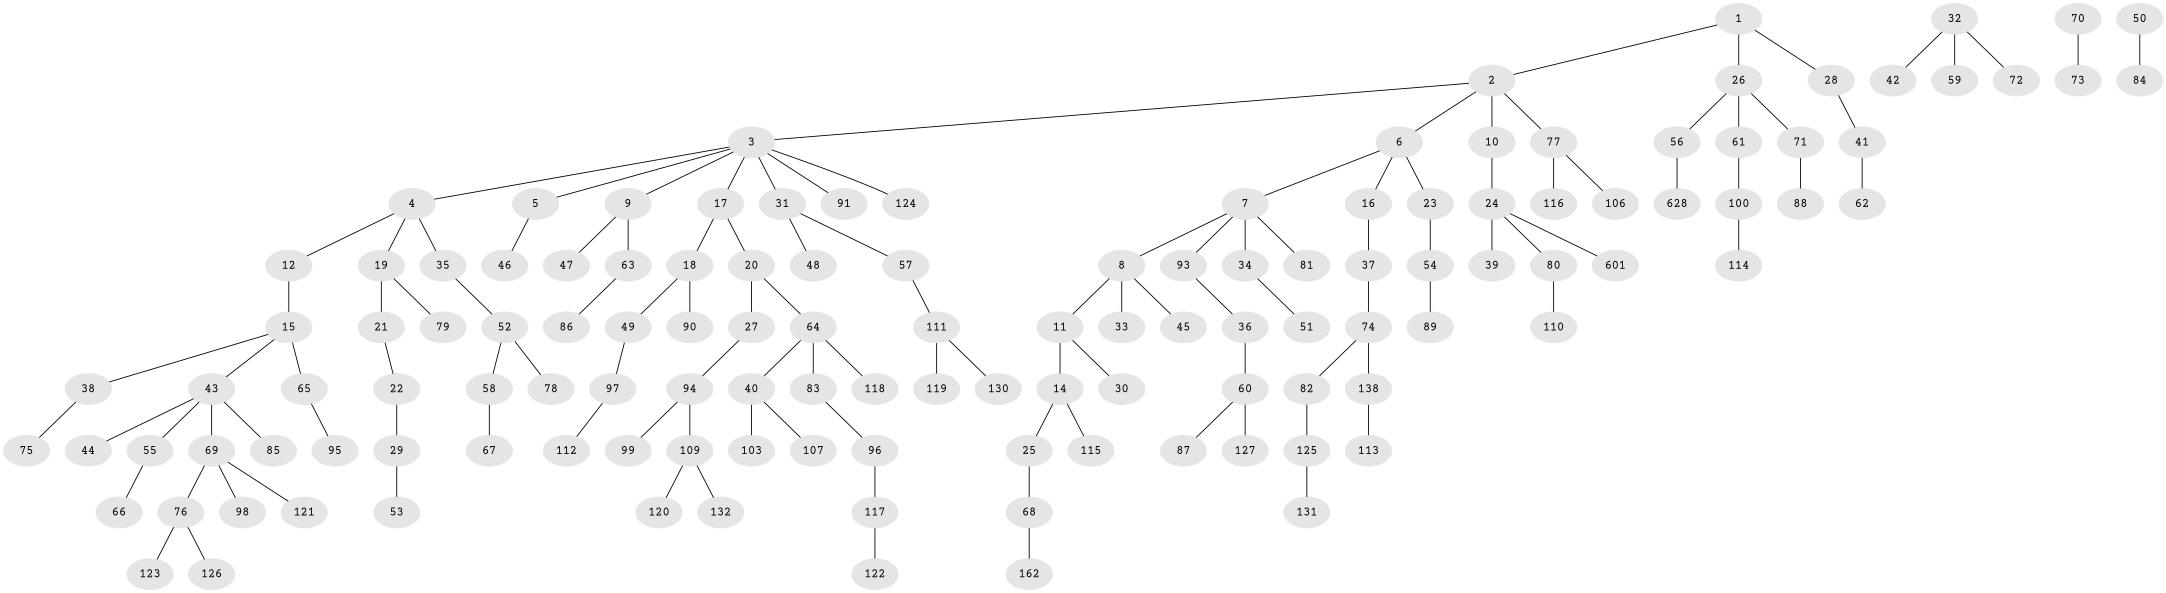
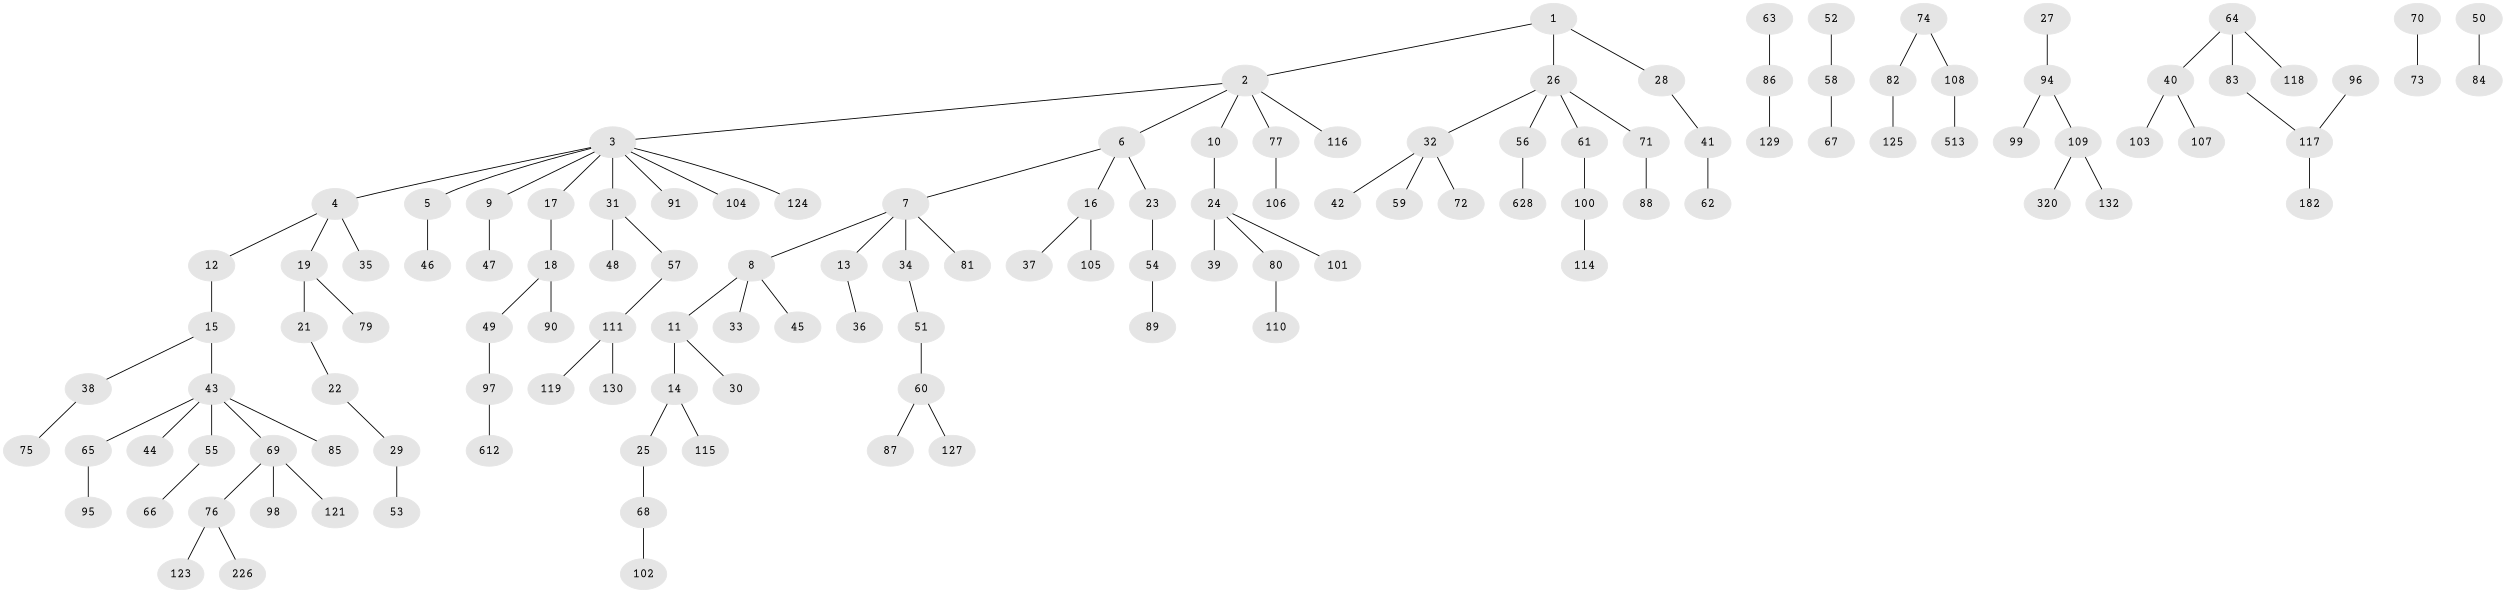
none -> (1492, 111)
none -> (1770, 142)
(1554, 173) -> (1292, 111)
none -> (736, 204)
(628, 235) -> none
(752, 266) -> none
none -> (1091, 266)
(1183, 266) -> (844, 266)
(1615, 266) -> (1338, 266)
(474, 296) -> none
(1369, 297) -> none
(297, 358) -> (150, 420)
(1245, 358) -> (921, 358)
(551, 389) -> none
(1369, 389) -> (1955, 81)
(844, 420) -> (2271, 111)
(566, 451) -> (489, 451)
(1369, 451) -> (1955, 142)
(659, 512) -> (2047, 204)
(1307, 512) -> none
(212, 574) -> (243, 574)
(875, 574) -> (2309, 204)
(1029, 574) -> (644, 574)
